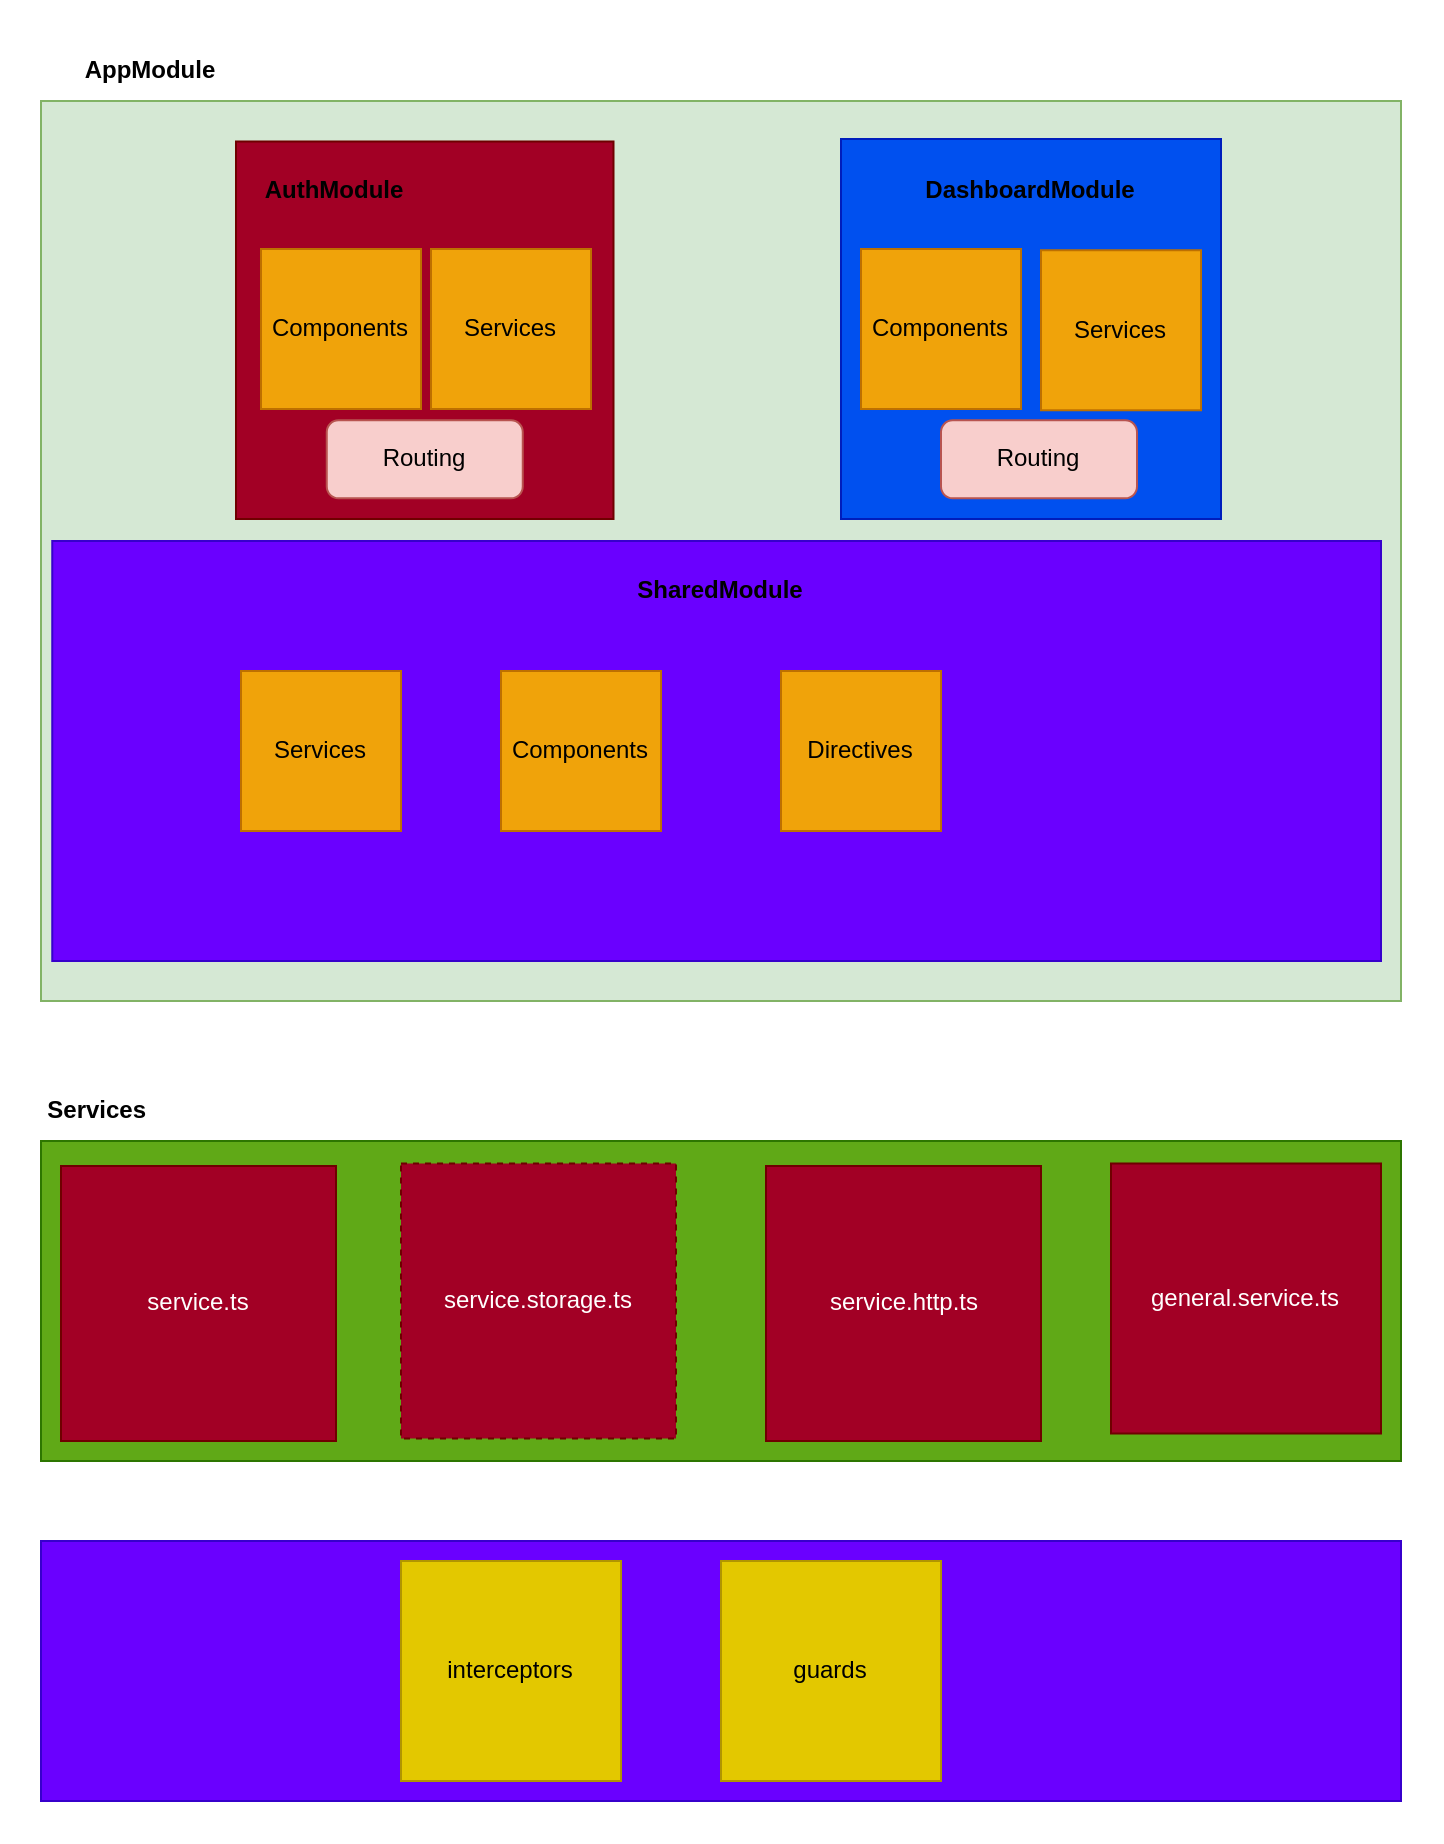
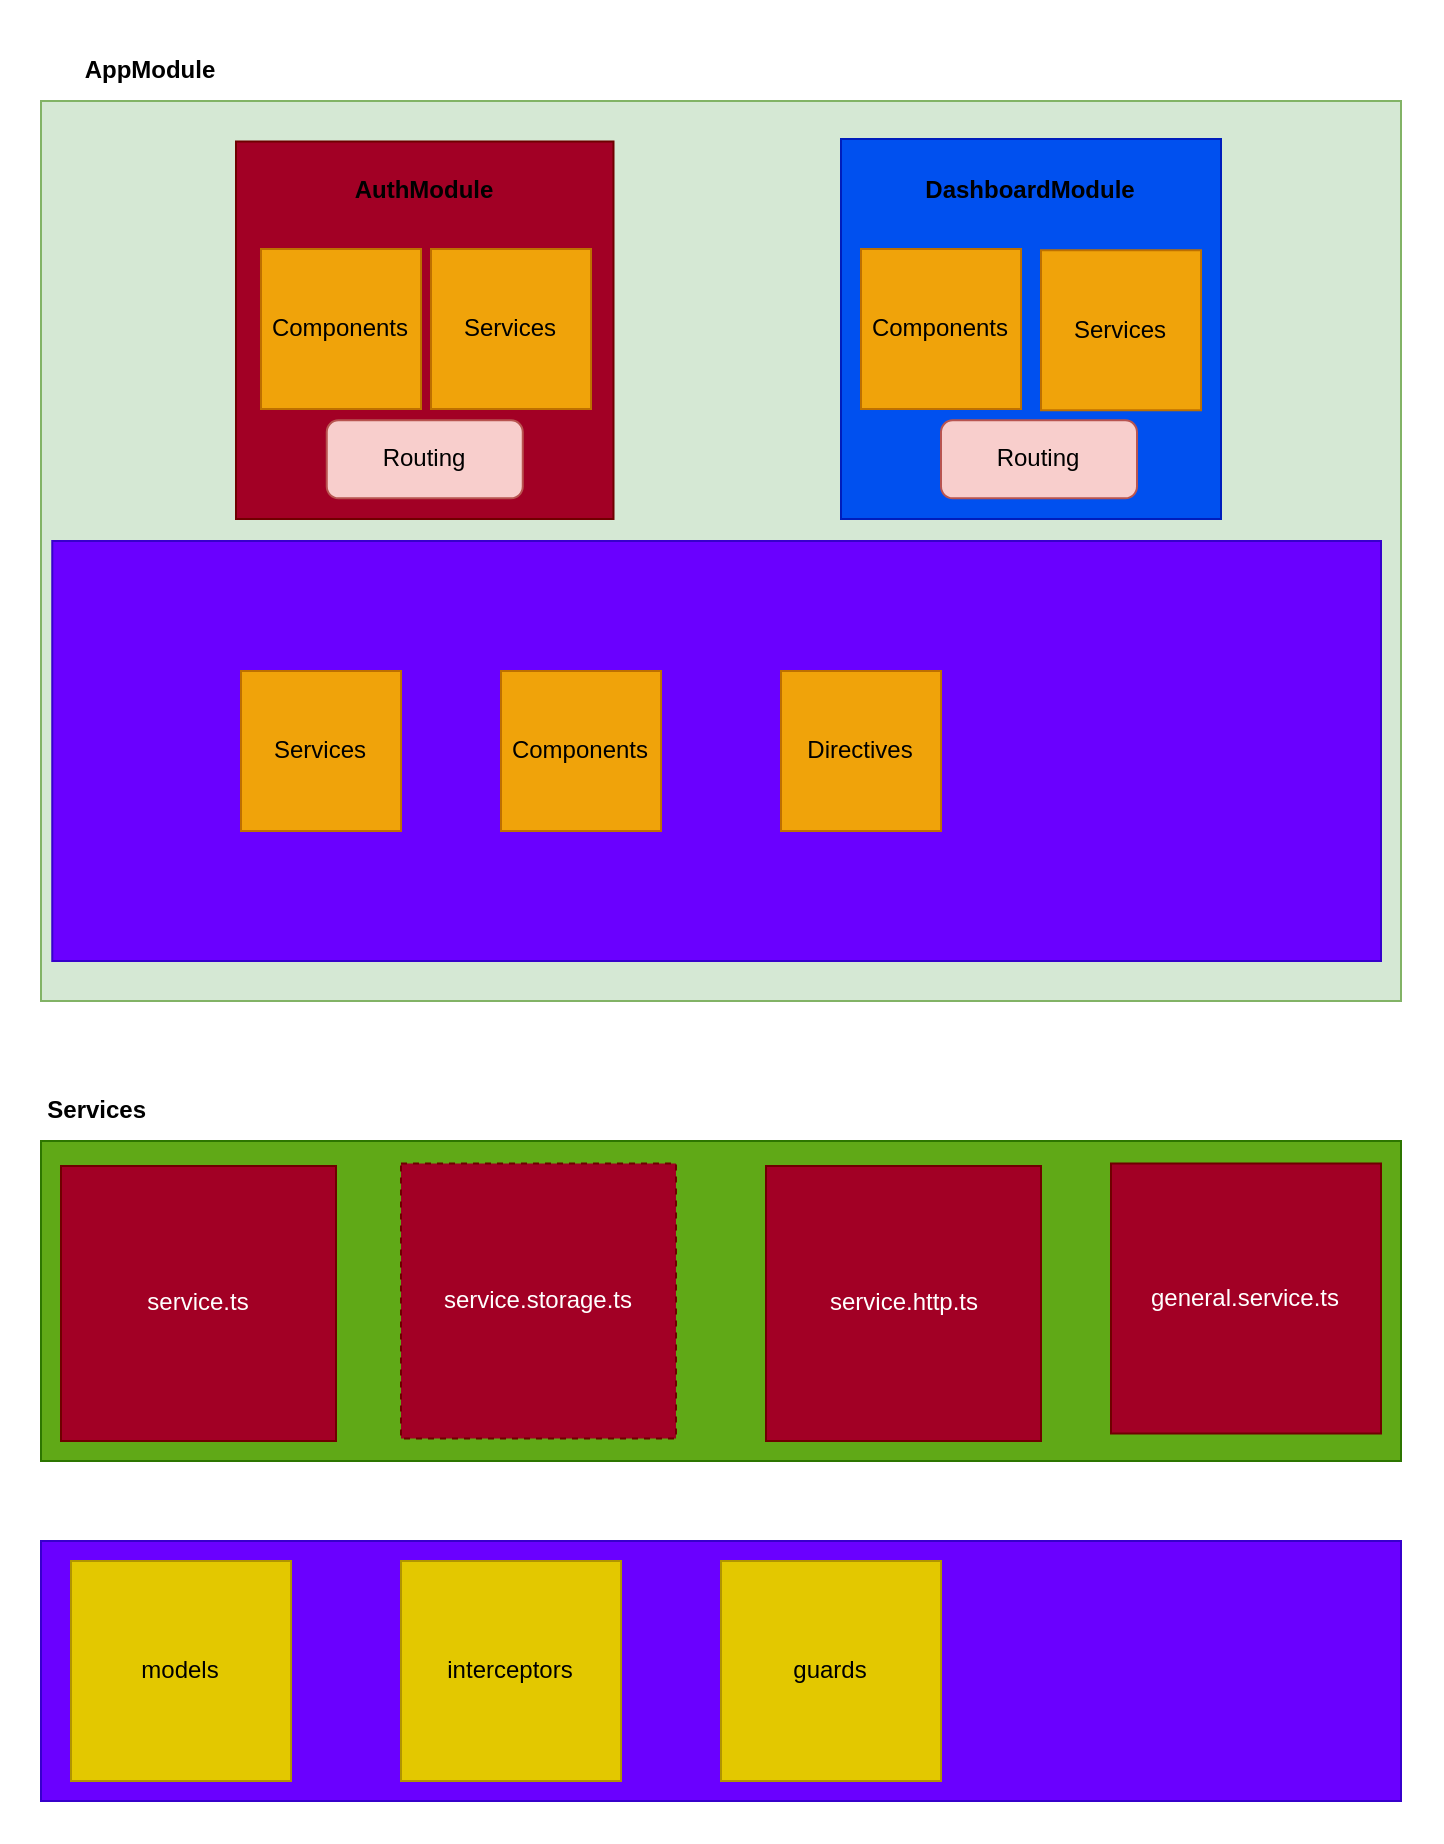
(335, 191) -> (425, 191)
(721, 591) -> none
none -> (181, 1671)
